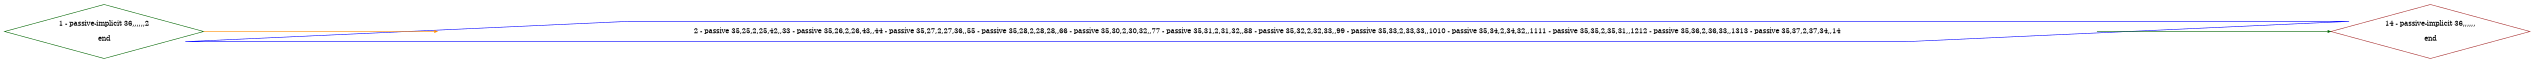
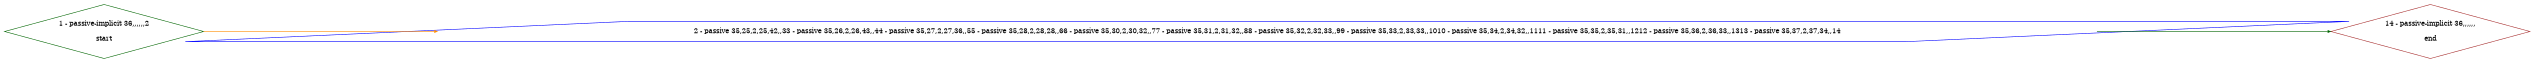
(104, 32) -> (104, 32)
